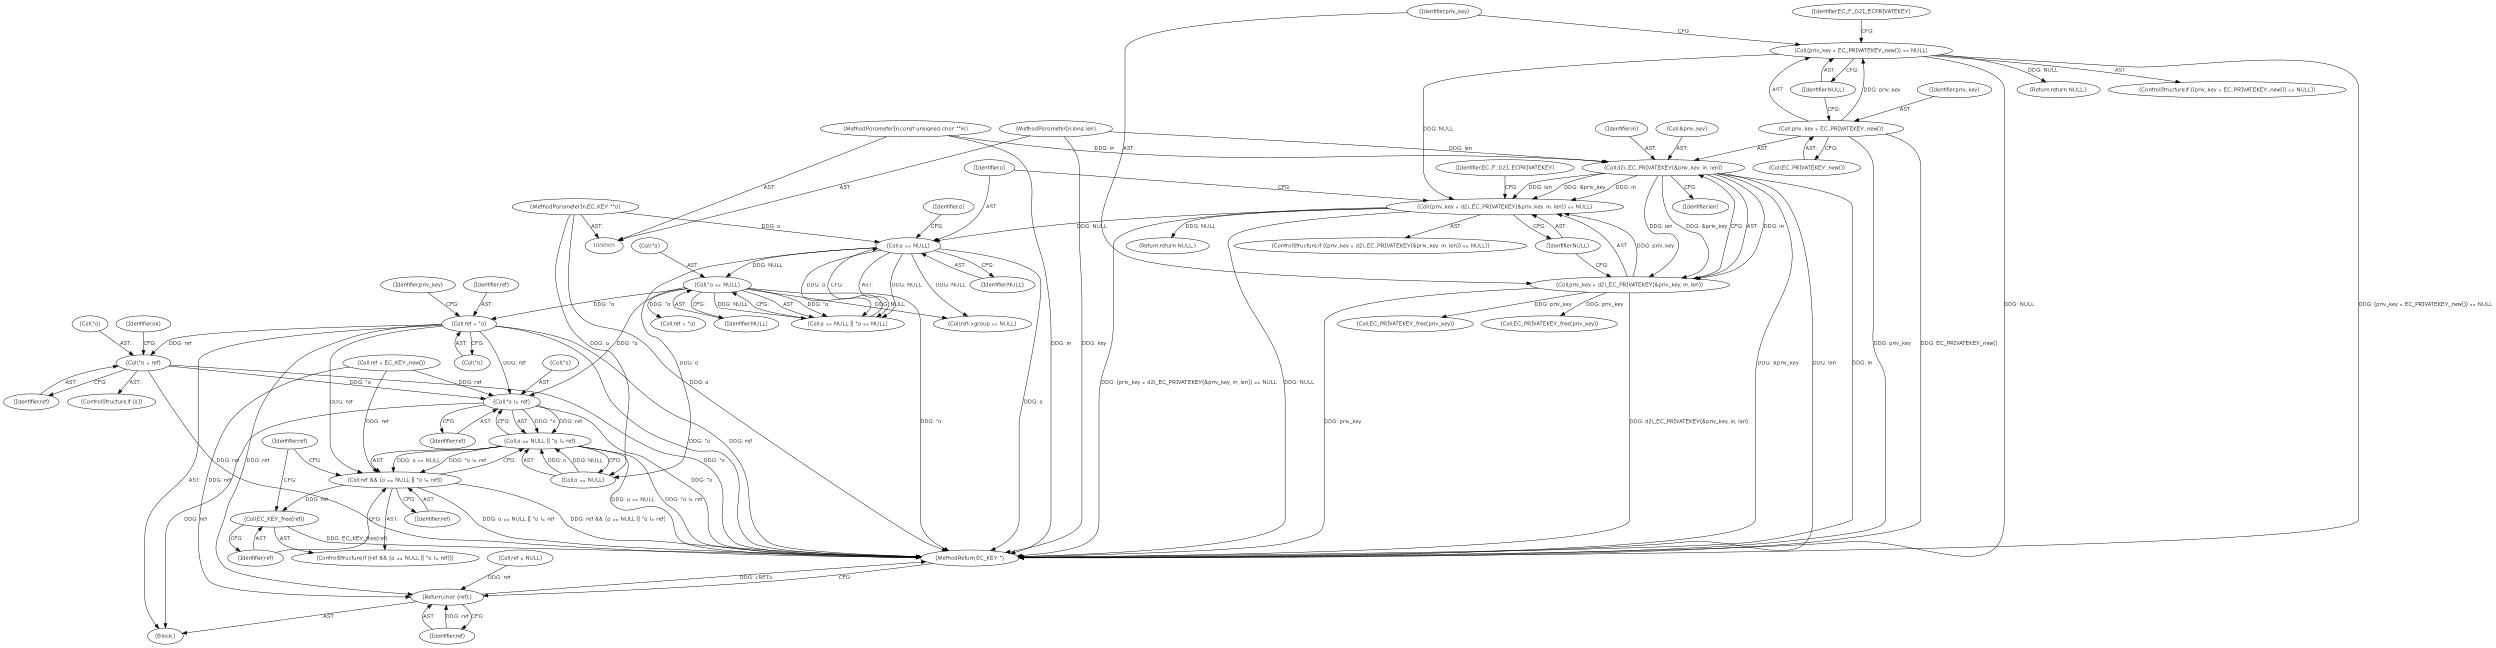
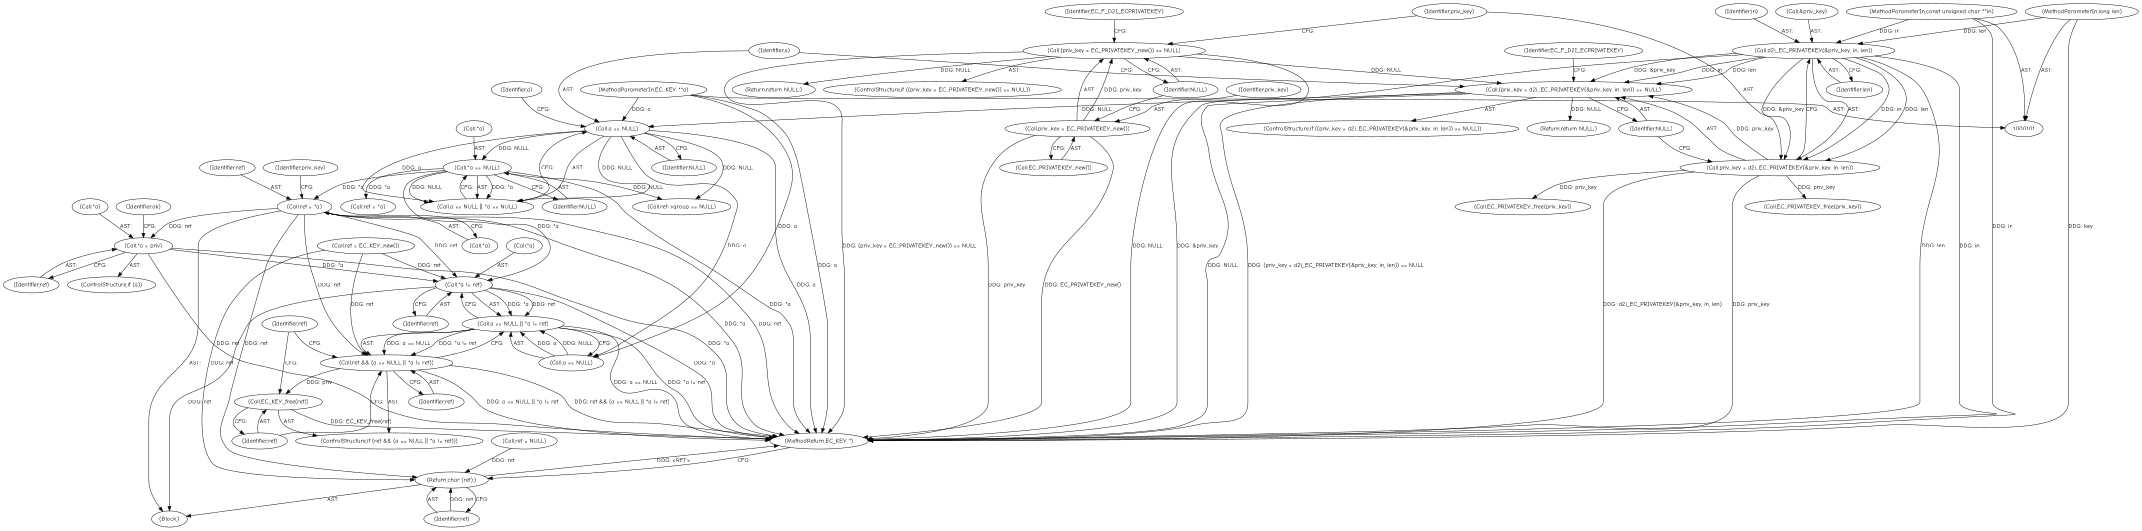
(1750, 148) -> (1829, 74)
(143, 363) -> (143, 246)
(317, 500) -> (320, 382)
